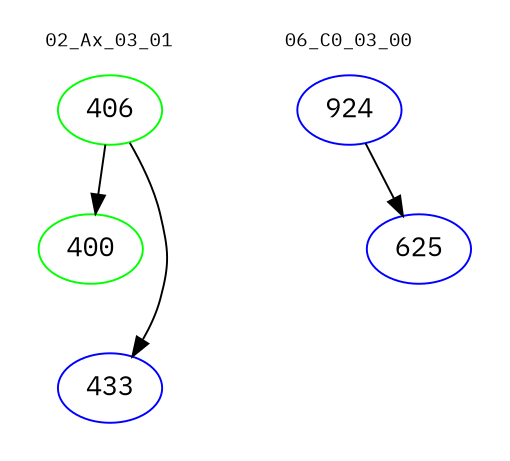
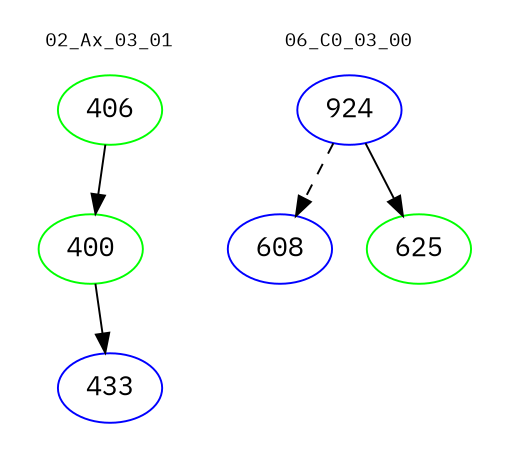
(165, 240) -> (99, 308)
none -> (280, 249)
(419, 249) -> (419, 249)
